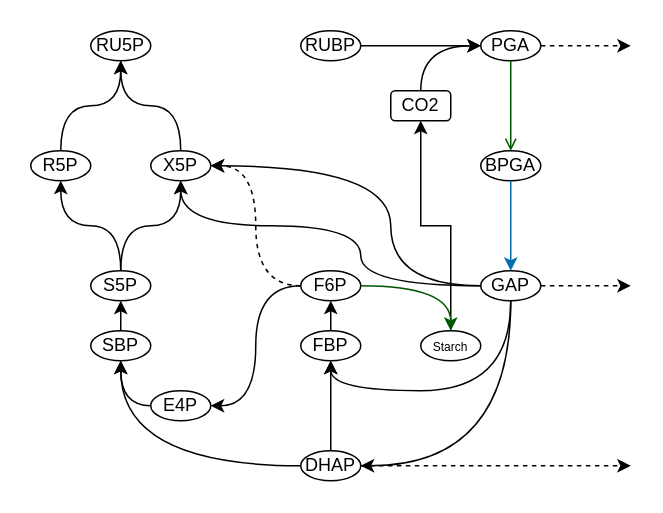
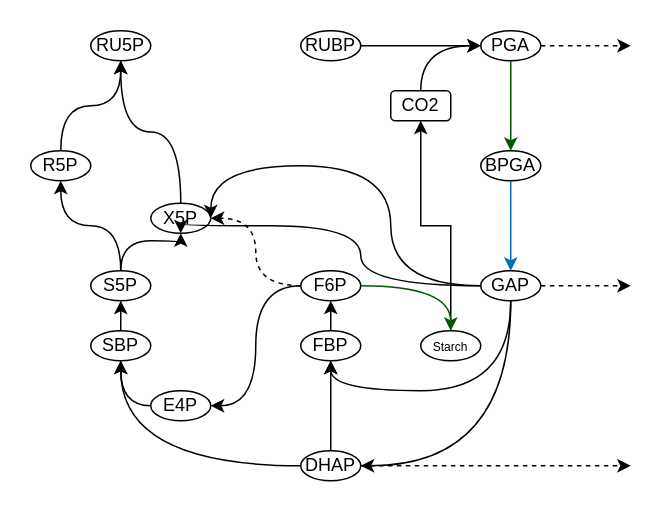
(511, 141) -> (511, 139)
(181, 166) -> (181, 218)
